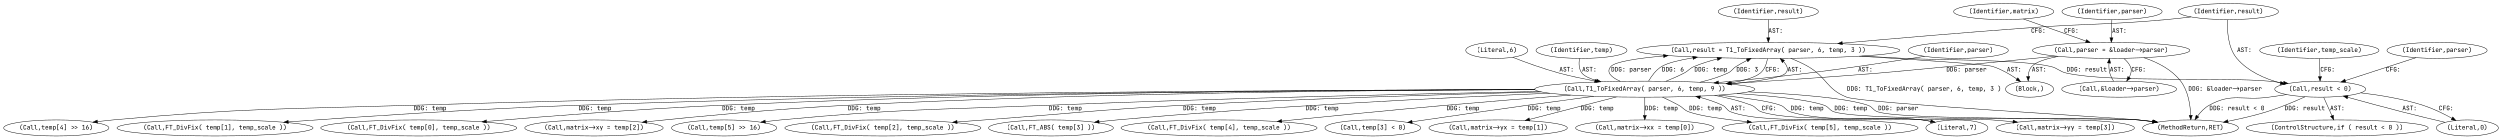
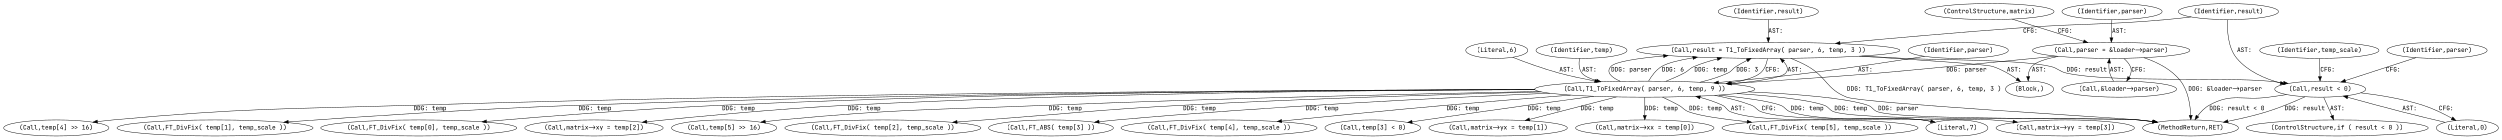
(2004, 12) -> (1989, 12)
